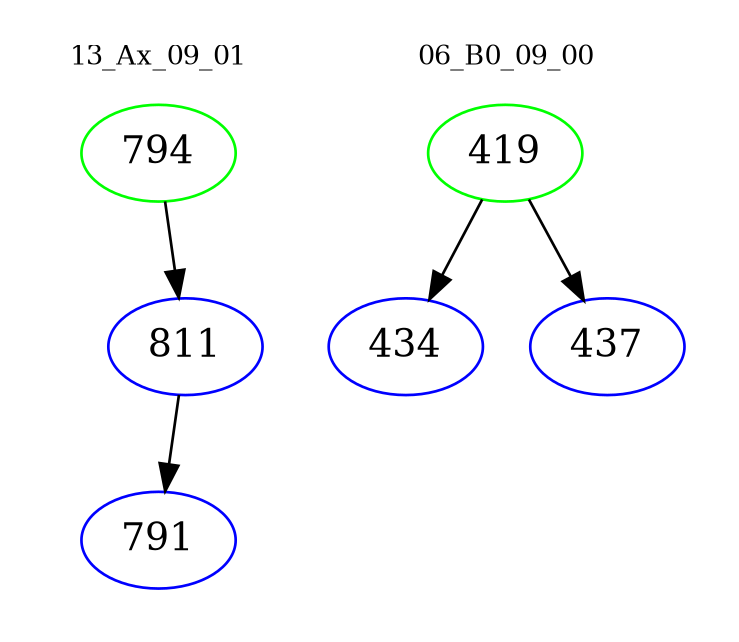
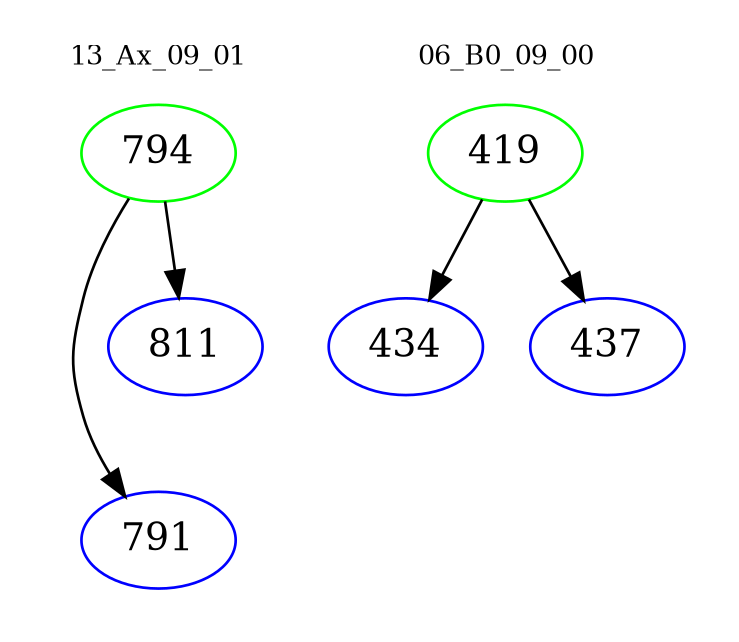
(174, 429) -> (75, 334)
